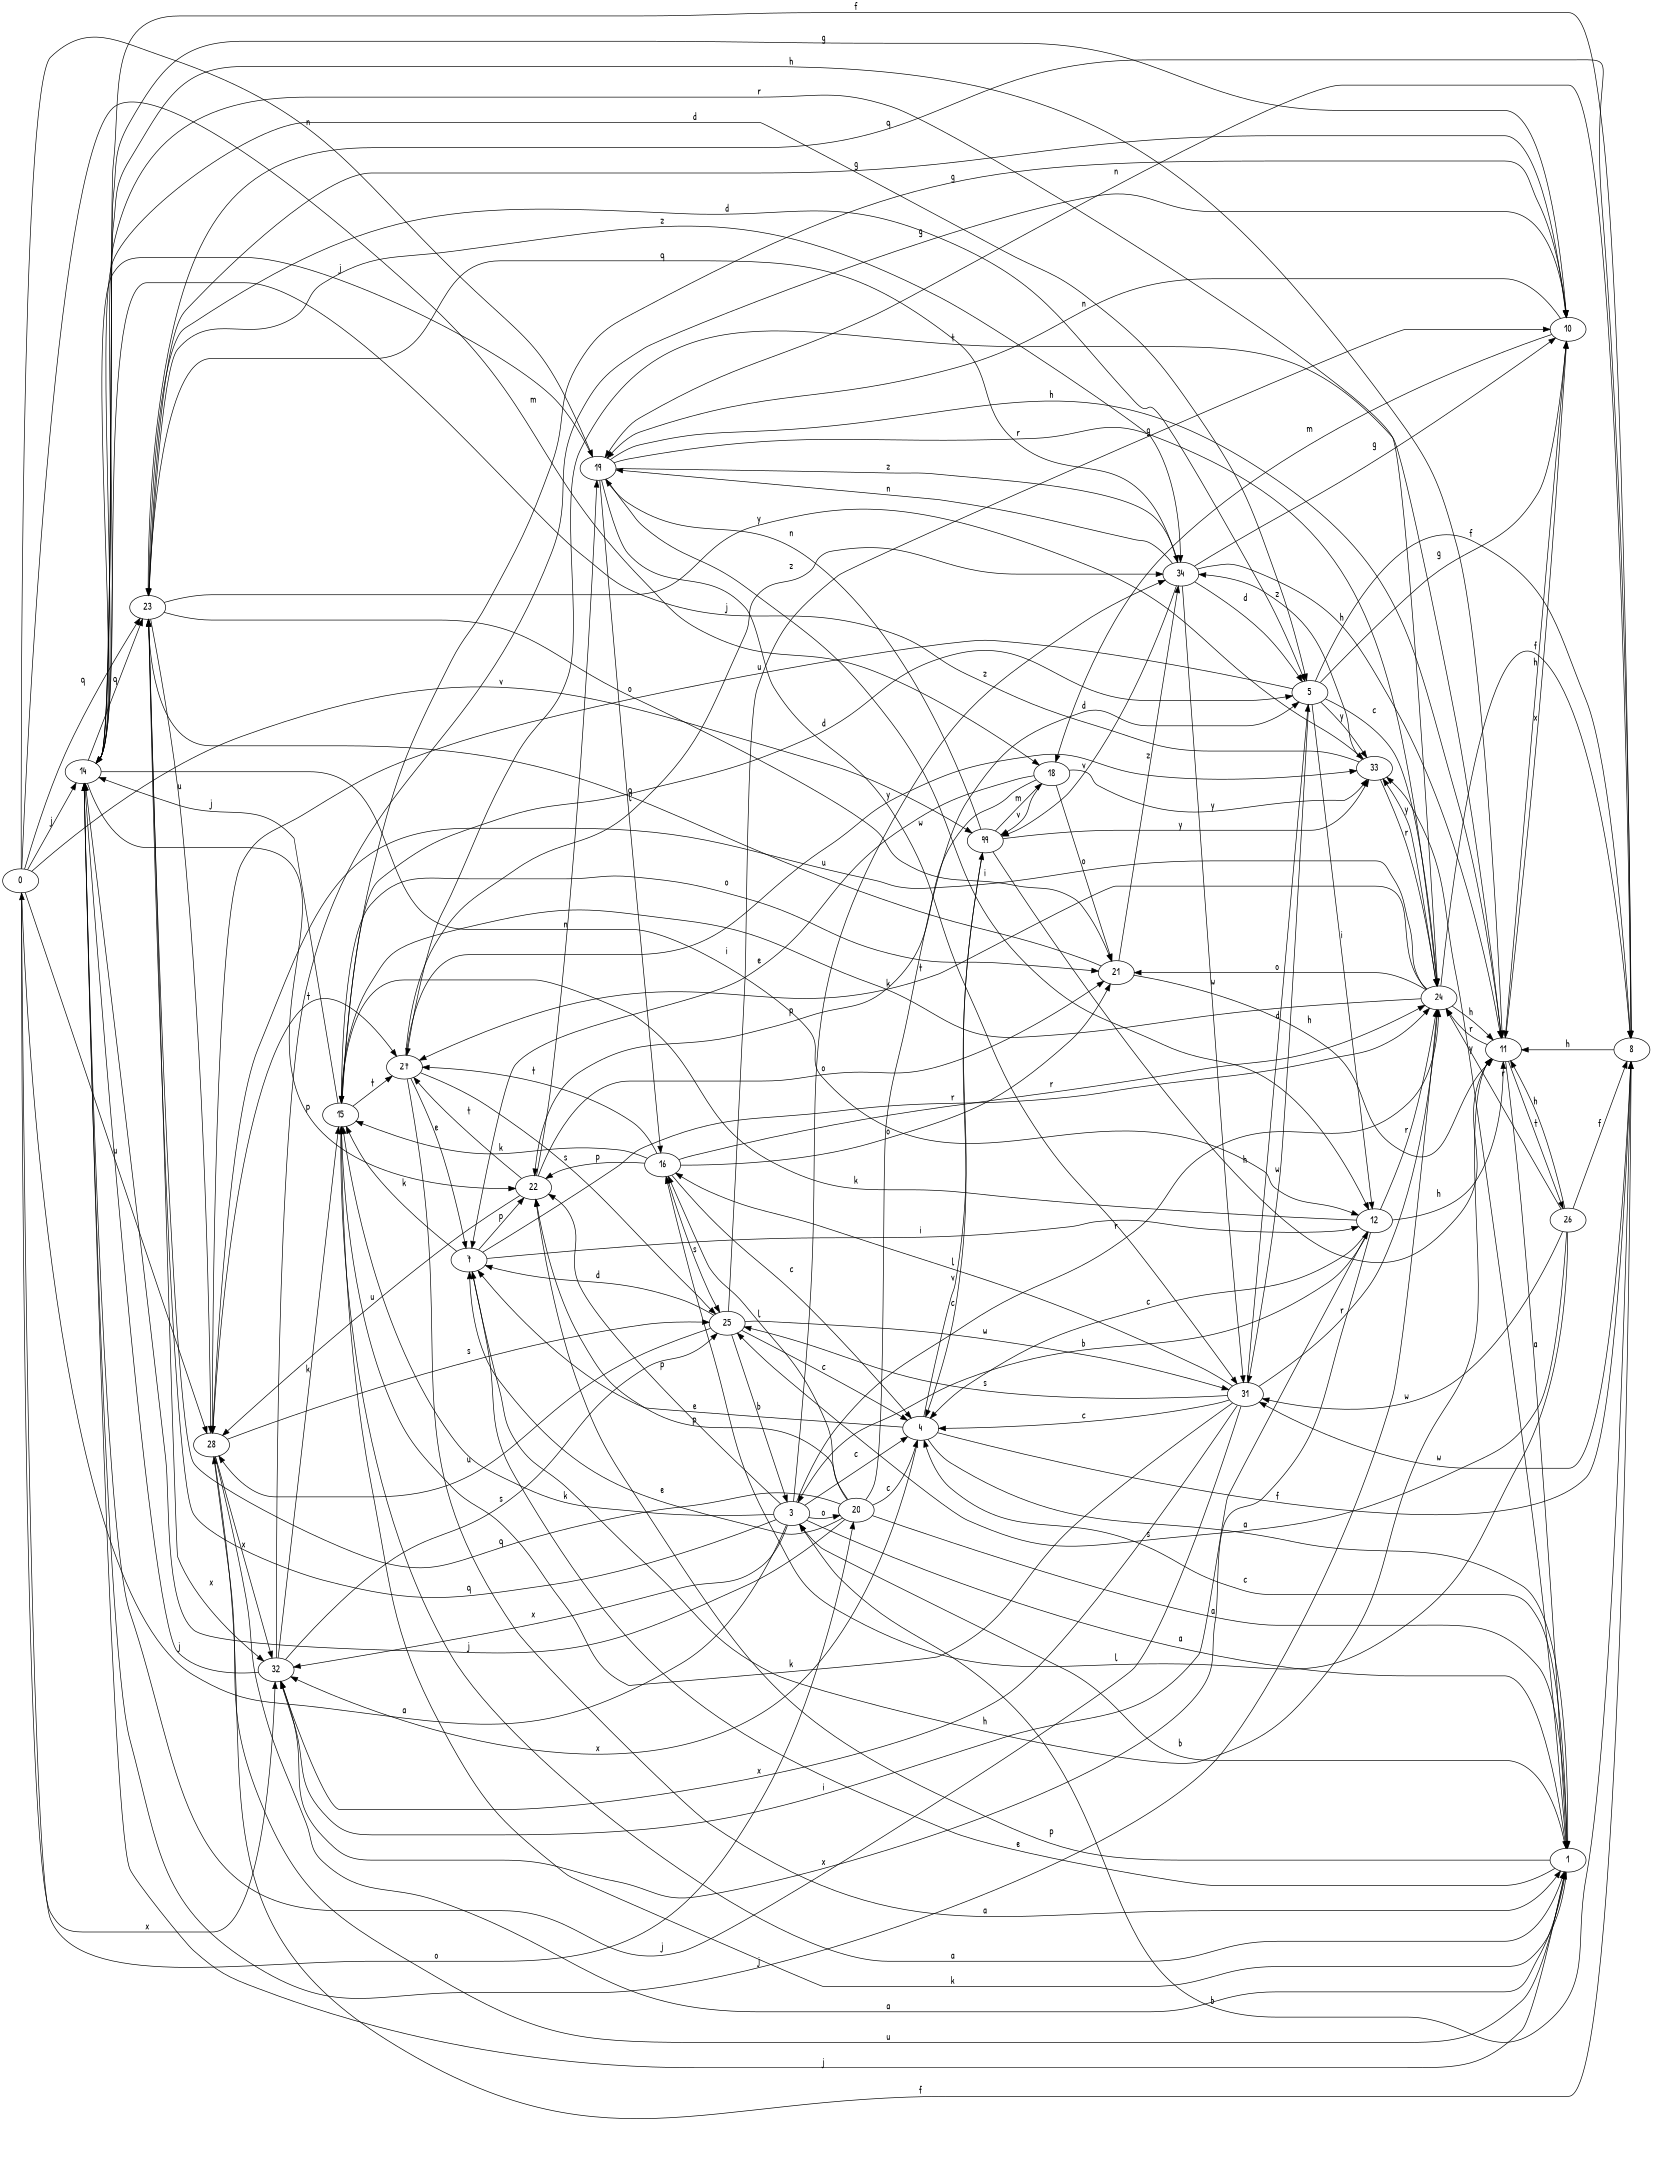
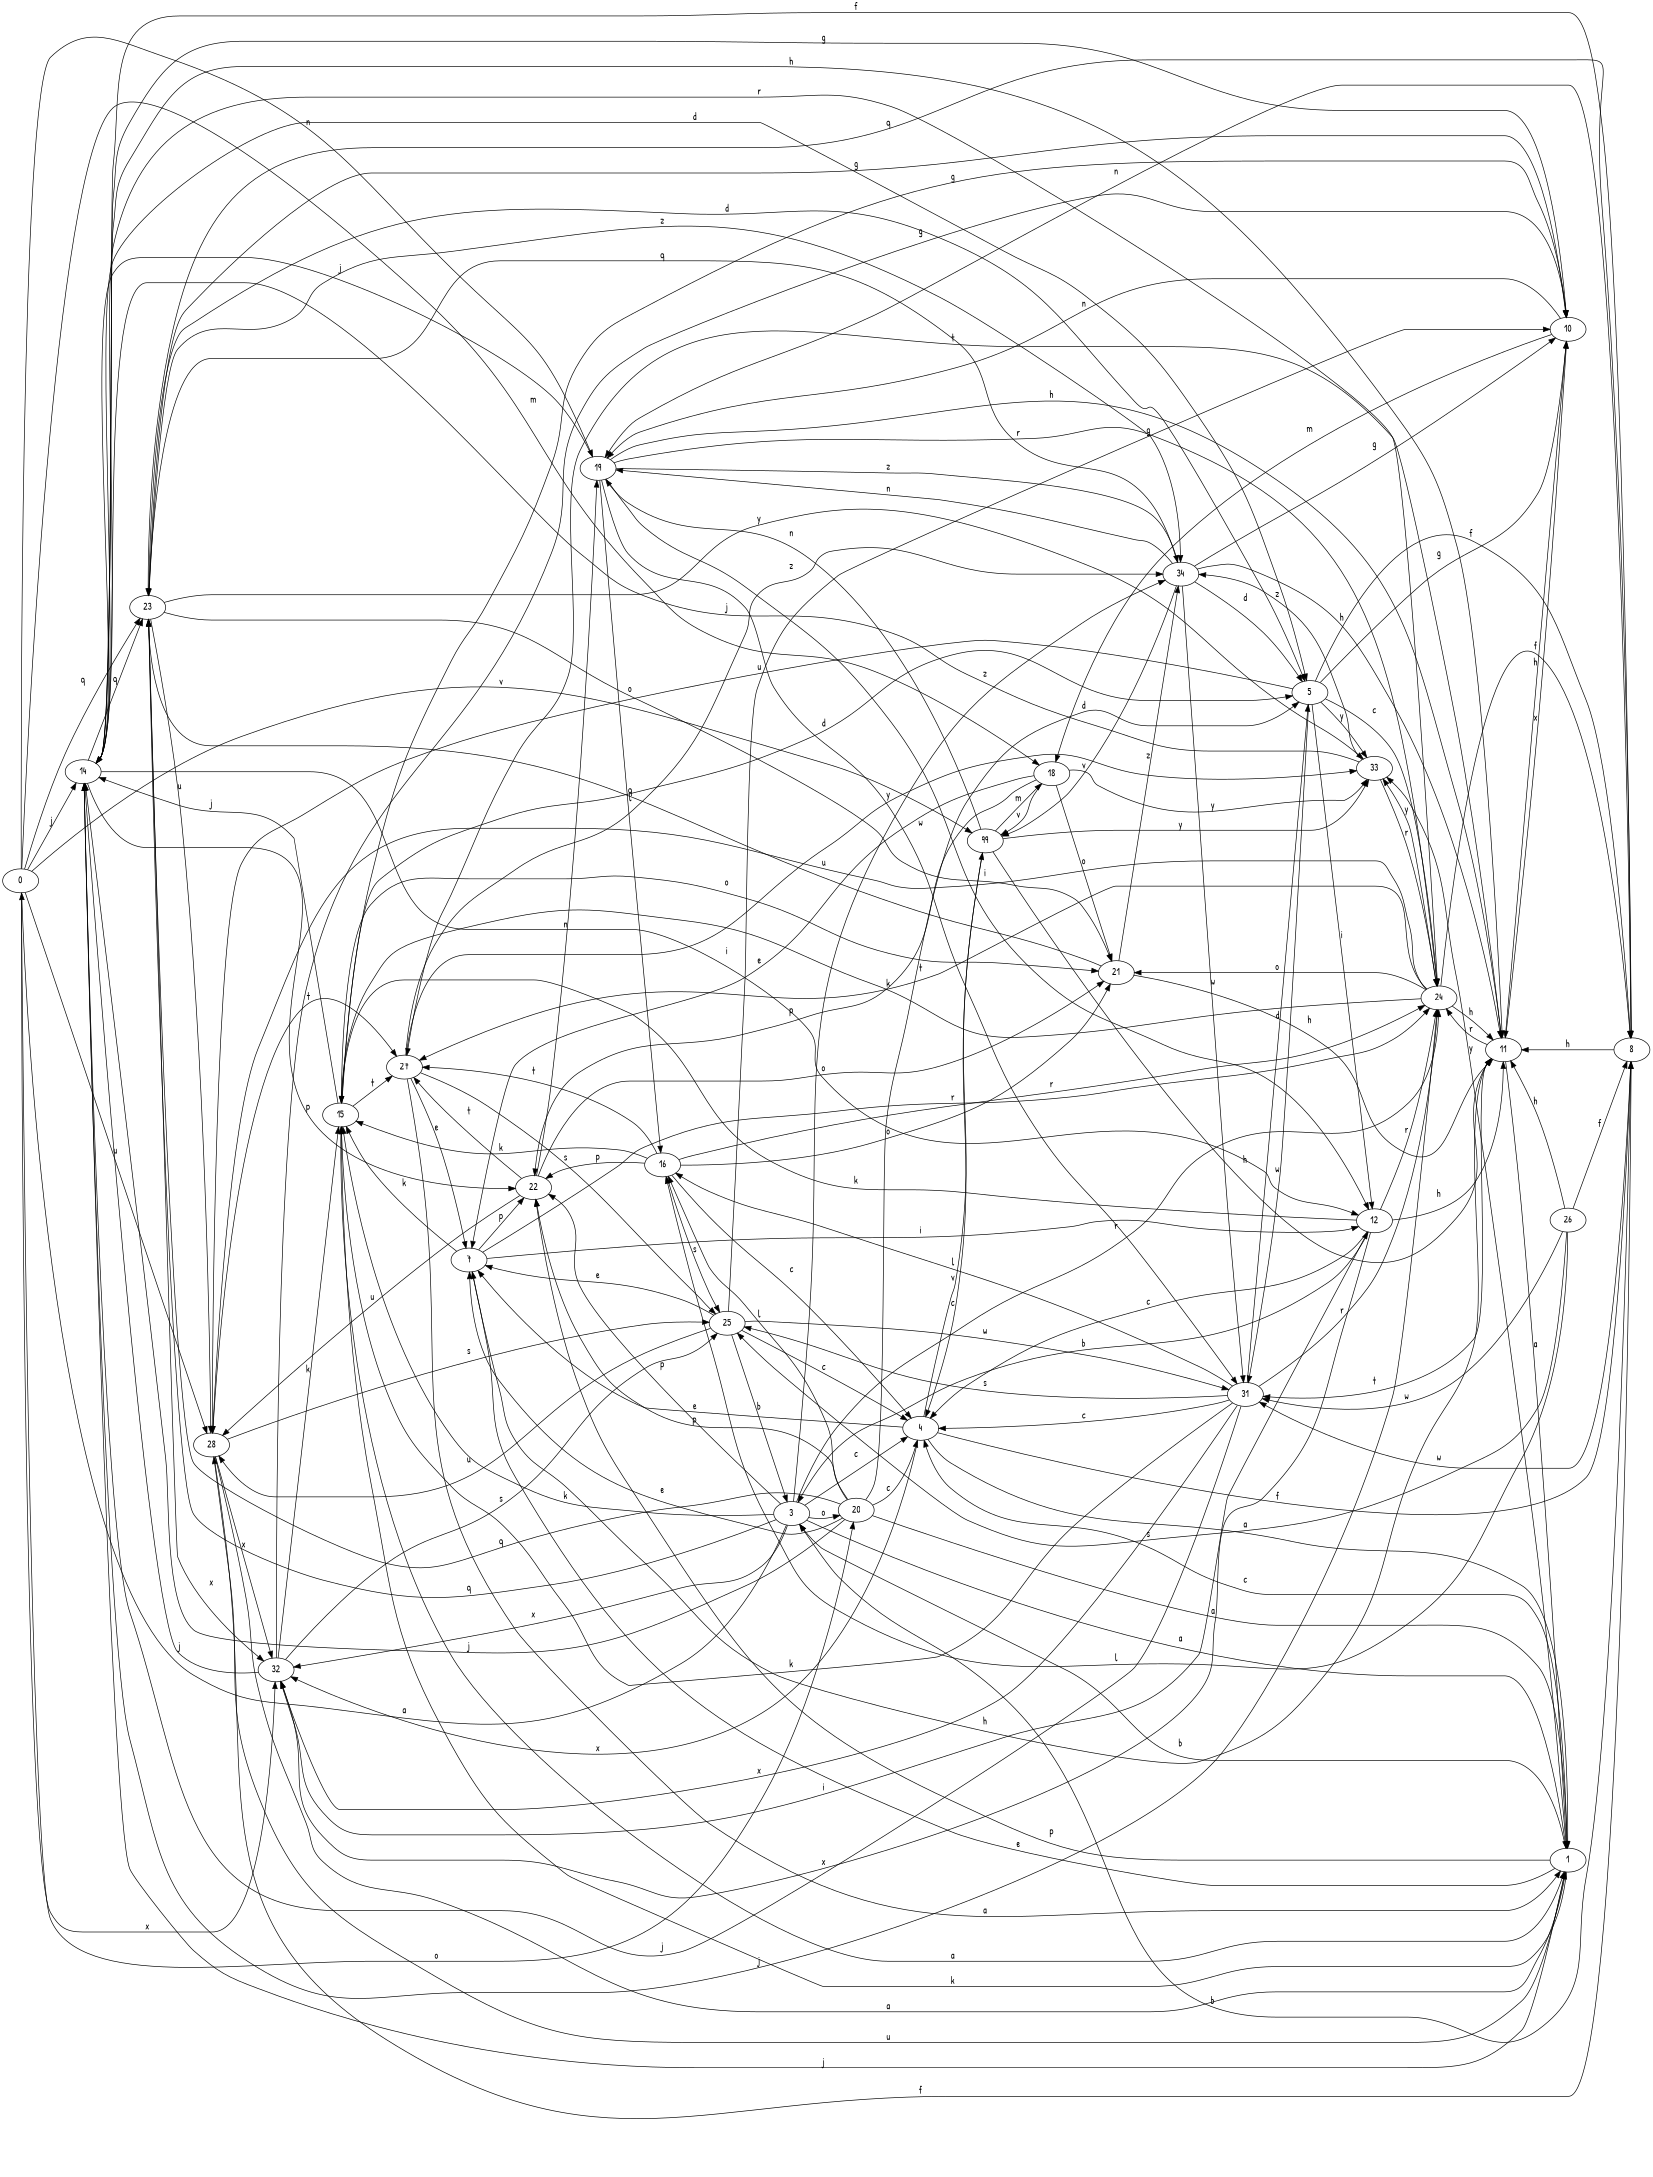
(1505, 1112) -> none
(1535, 1132) -> (1482, 1270)
(598, 1276) -> (598, 1276)
